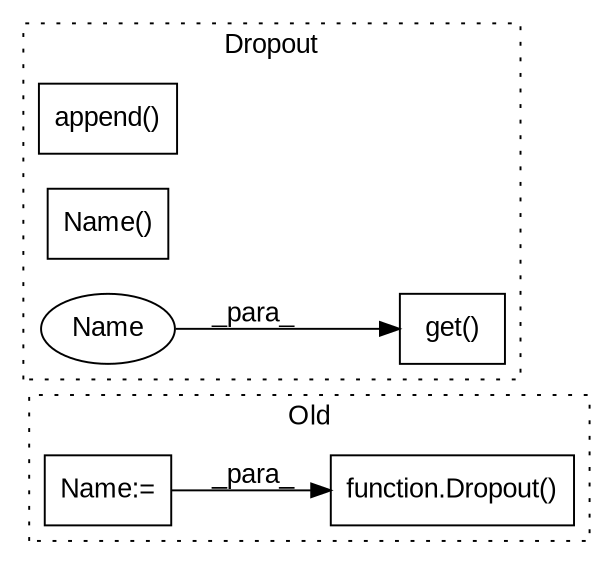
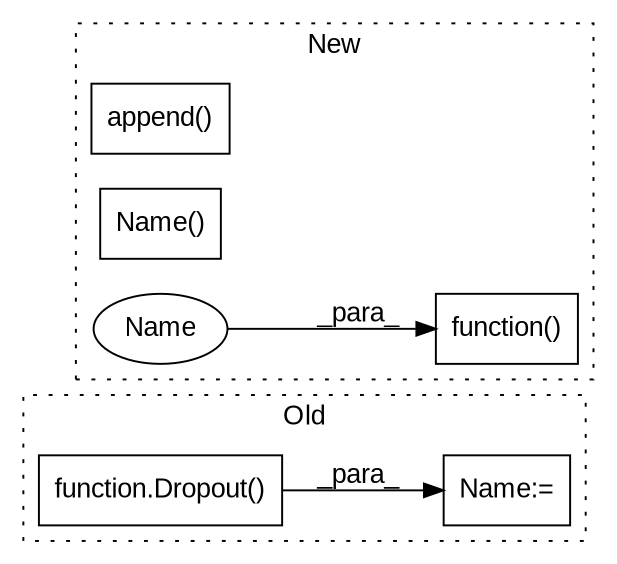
(272, 46) -> (335, 46)
(452, 329) -> (507, 329)
(241, 490) -> (353, 490)
